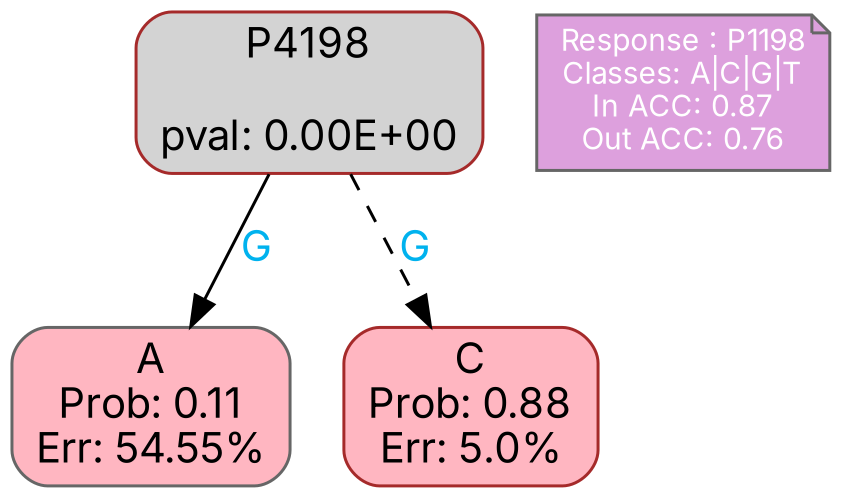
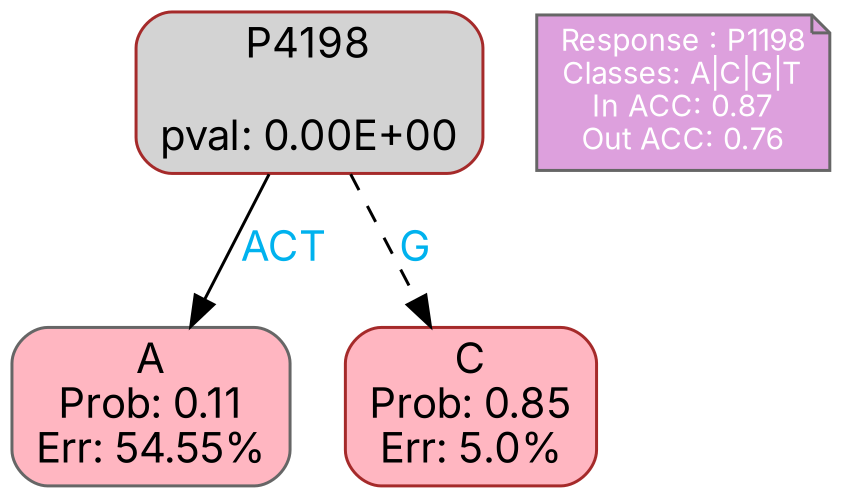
(257, 250) -> (284, 250)
(471, 407) -> (471, 407)
